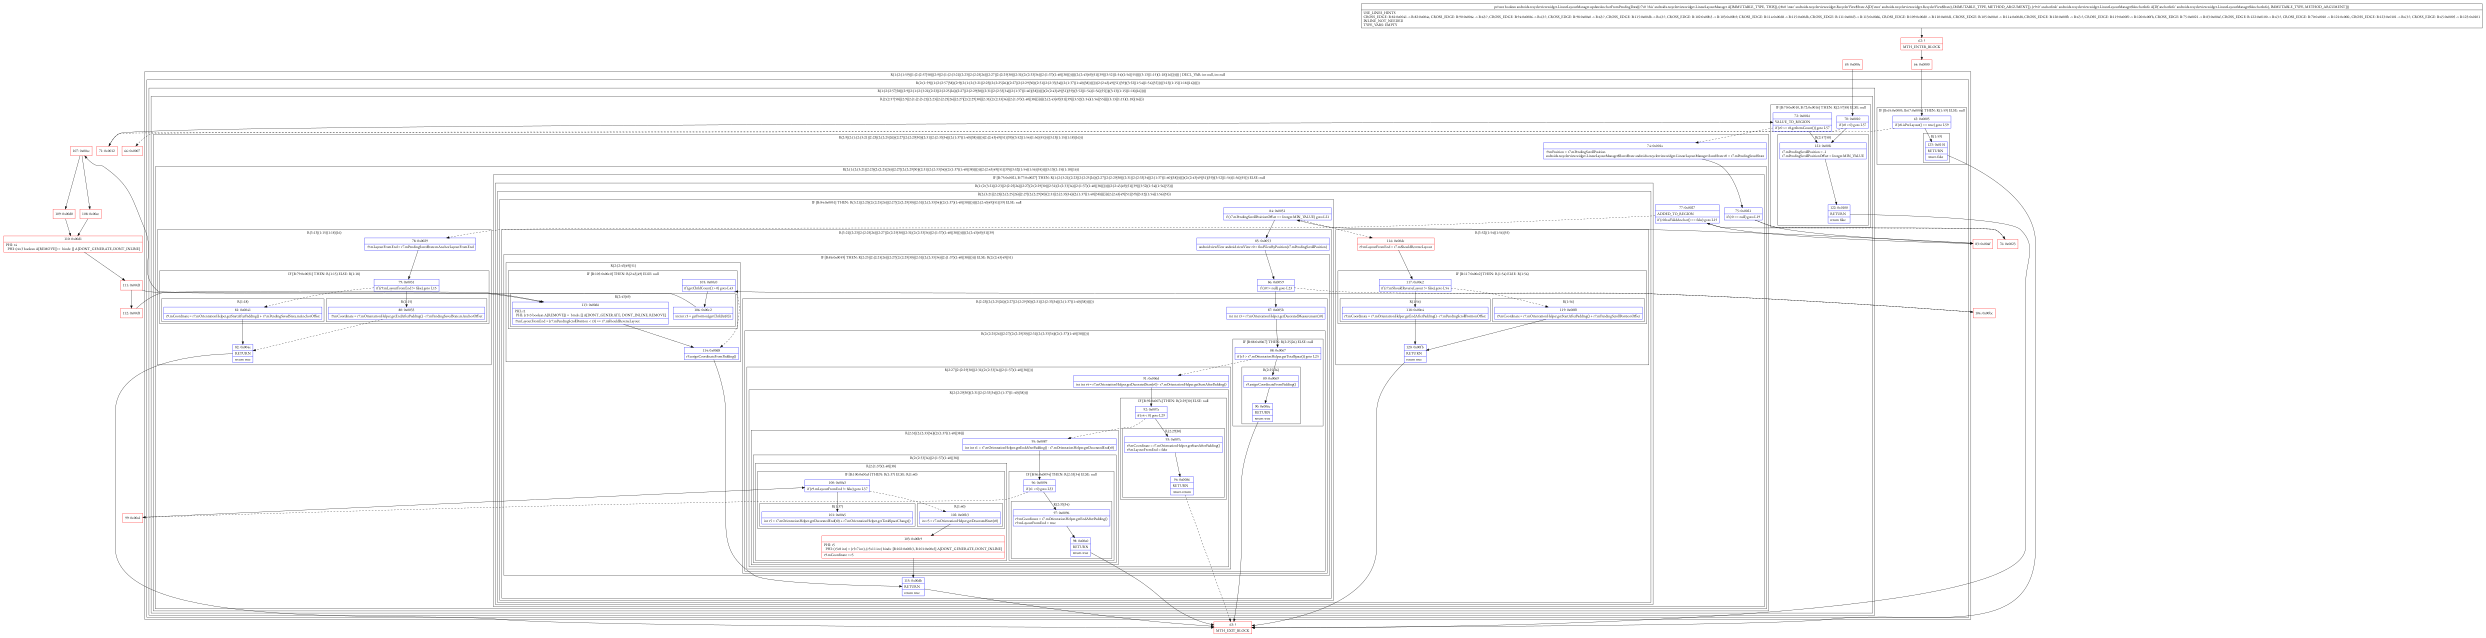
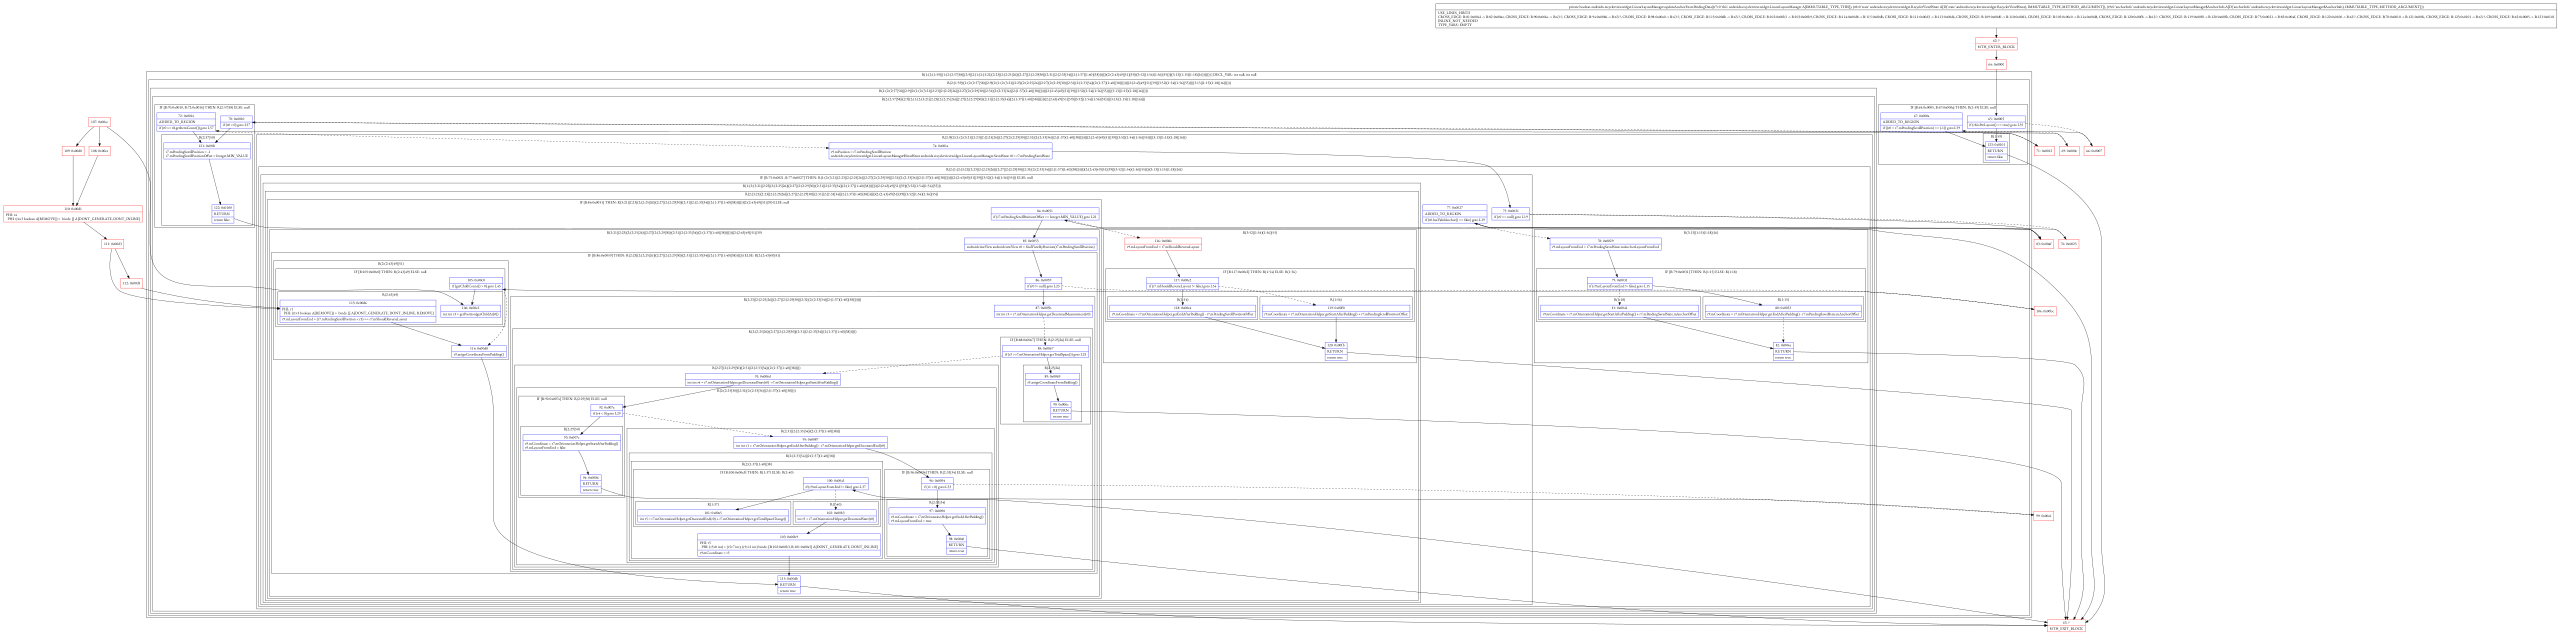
(1793, 122) -> (177, 122)
none -> (1922, 122)
(347, 293) -> (228, 286)
(1277, 333) -> (1044, 331)
(1182, 492) -> (591, 490)
(913, 547) -> (789, 545)
(1208, 557) -> (1325, 528)
